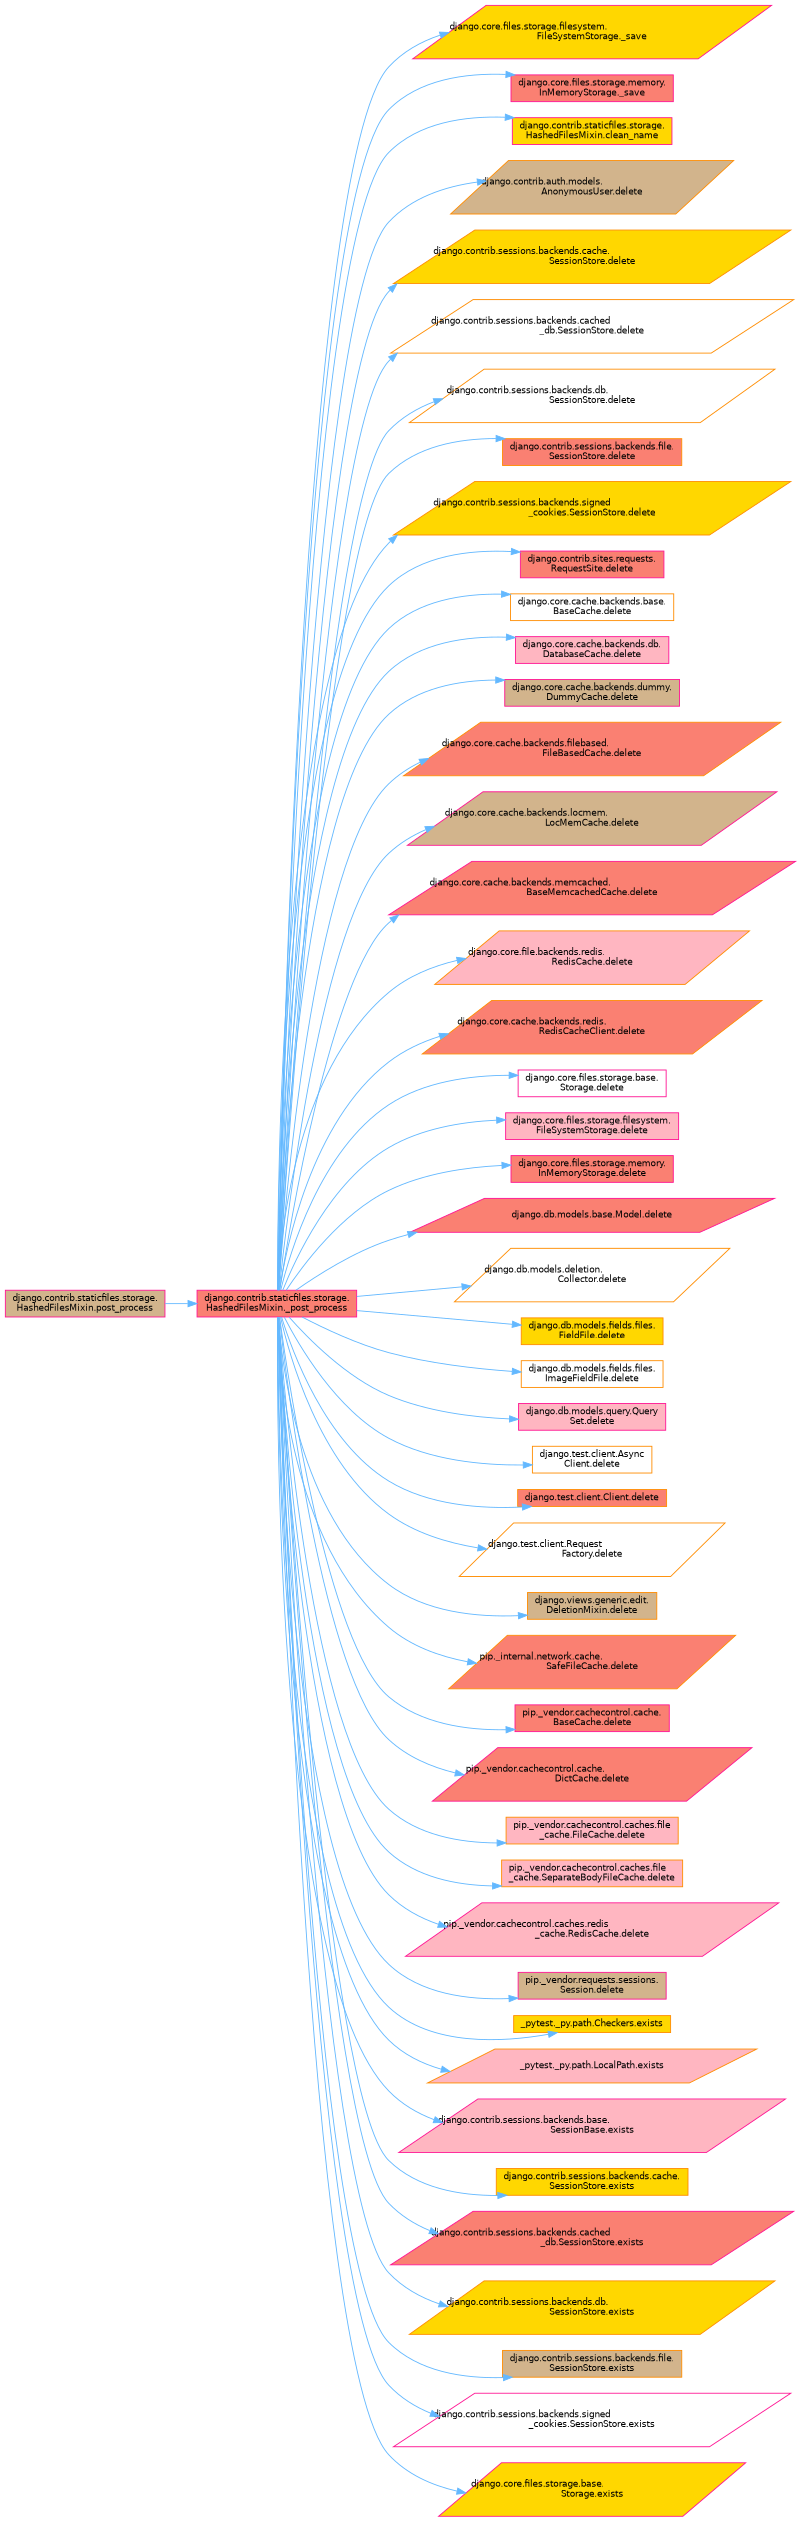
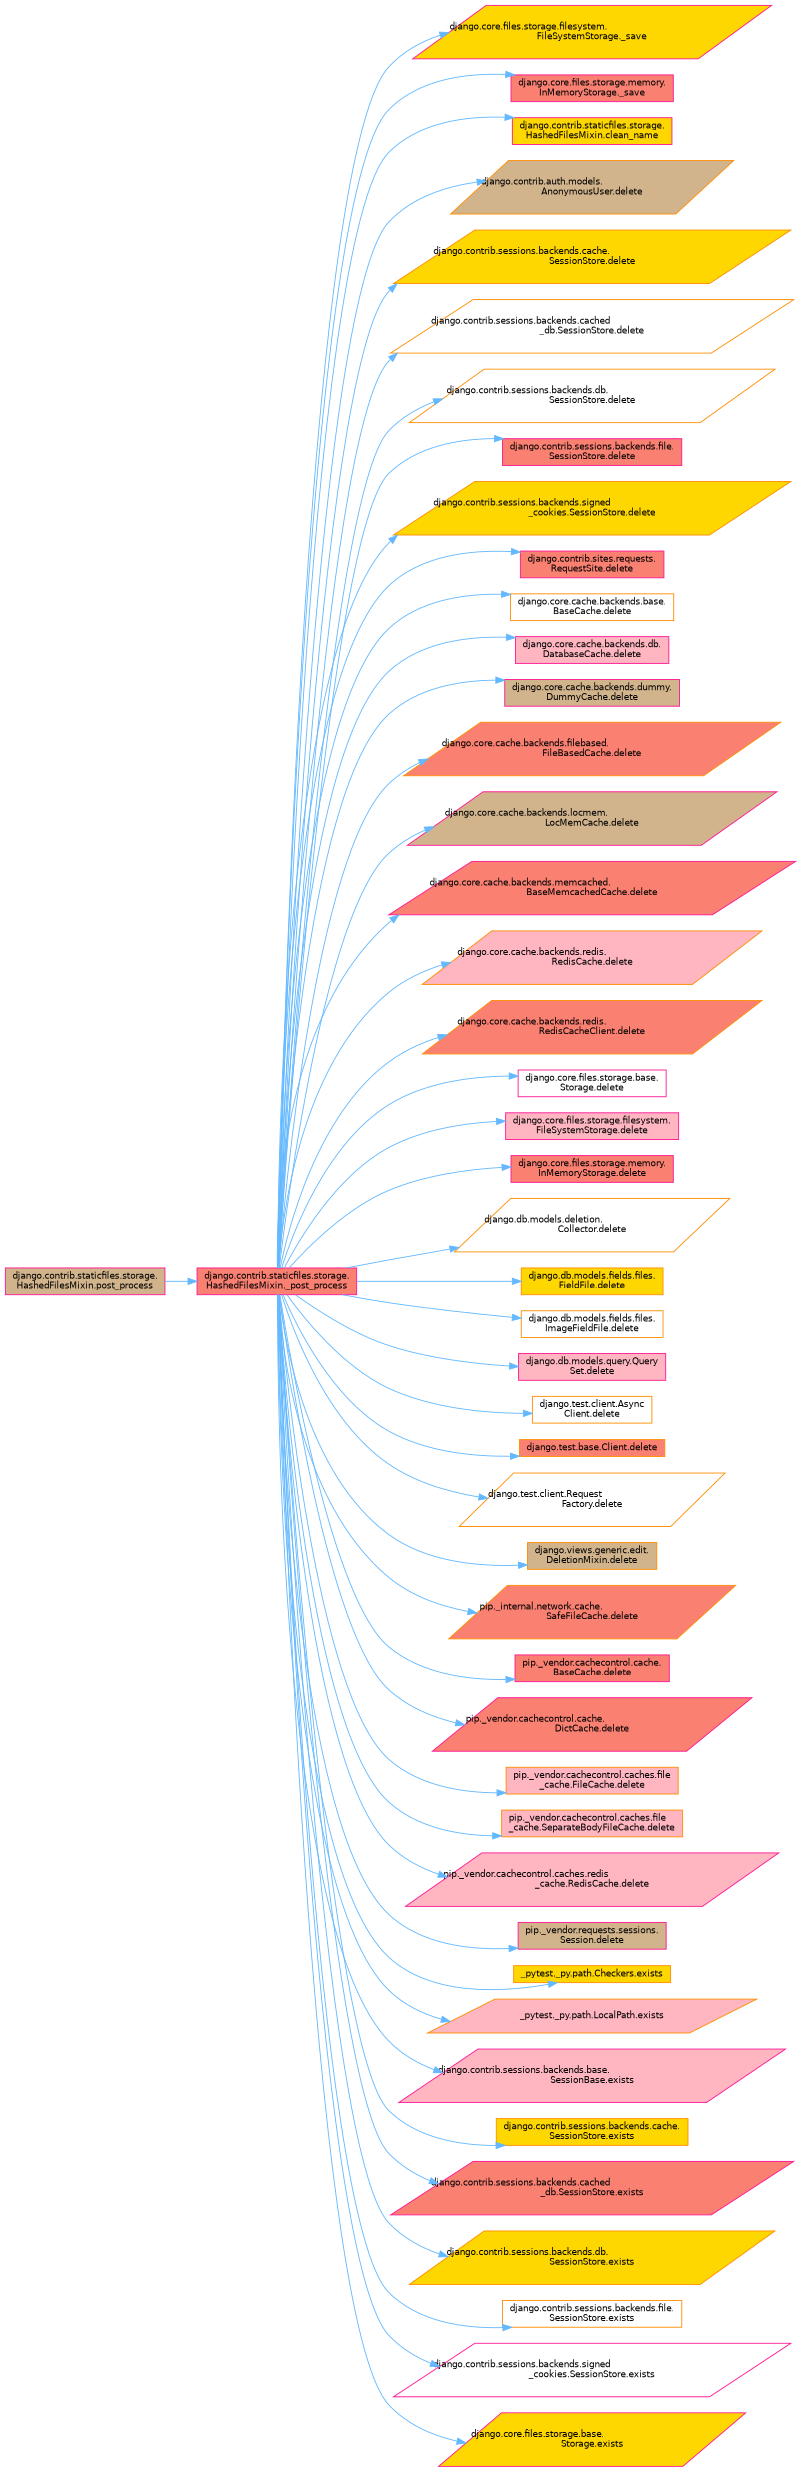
(592, 452) -> (592, 452)
(592, 958) -> (592, 958)
(592, 1215) -> none
(592, 1498) -> (592, 1448)
(592, 2364) -> (592, 2314)
